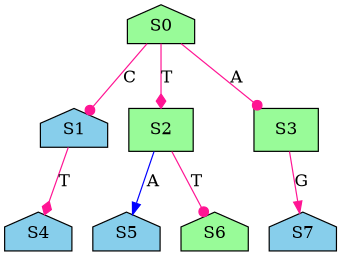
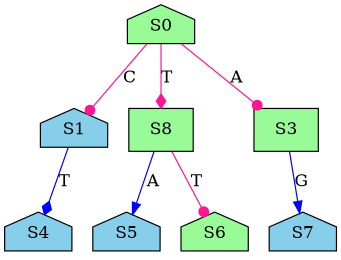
(161, 130) -> (161, 130)
(59, 174) -> (59, 174)
(294, 176) -> (294, 176)
